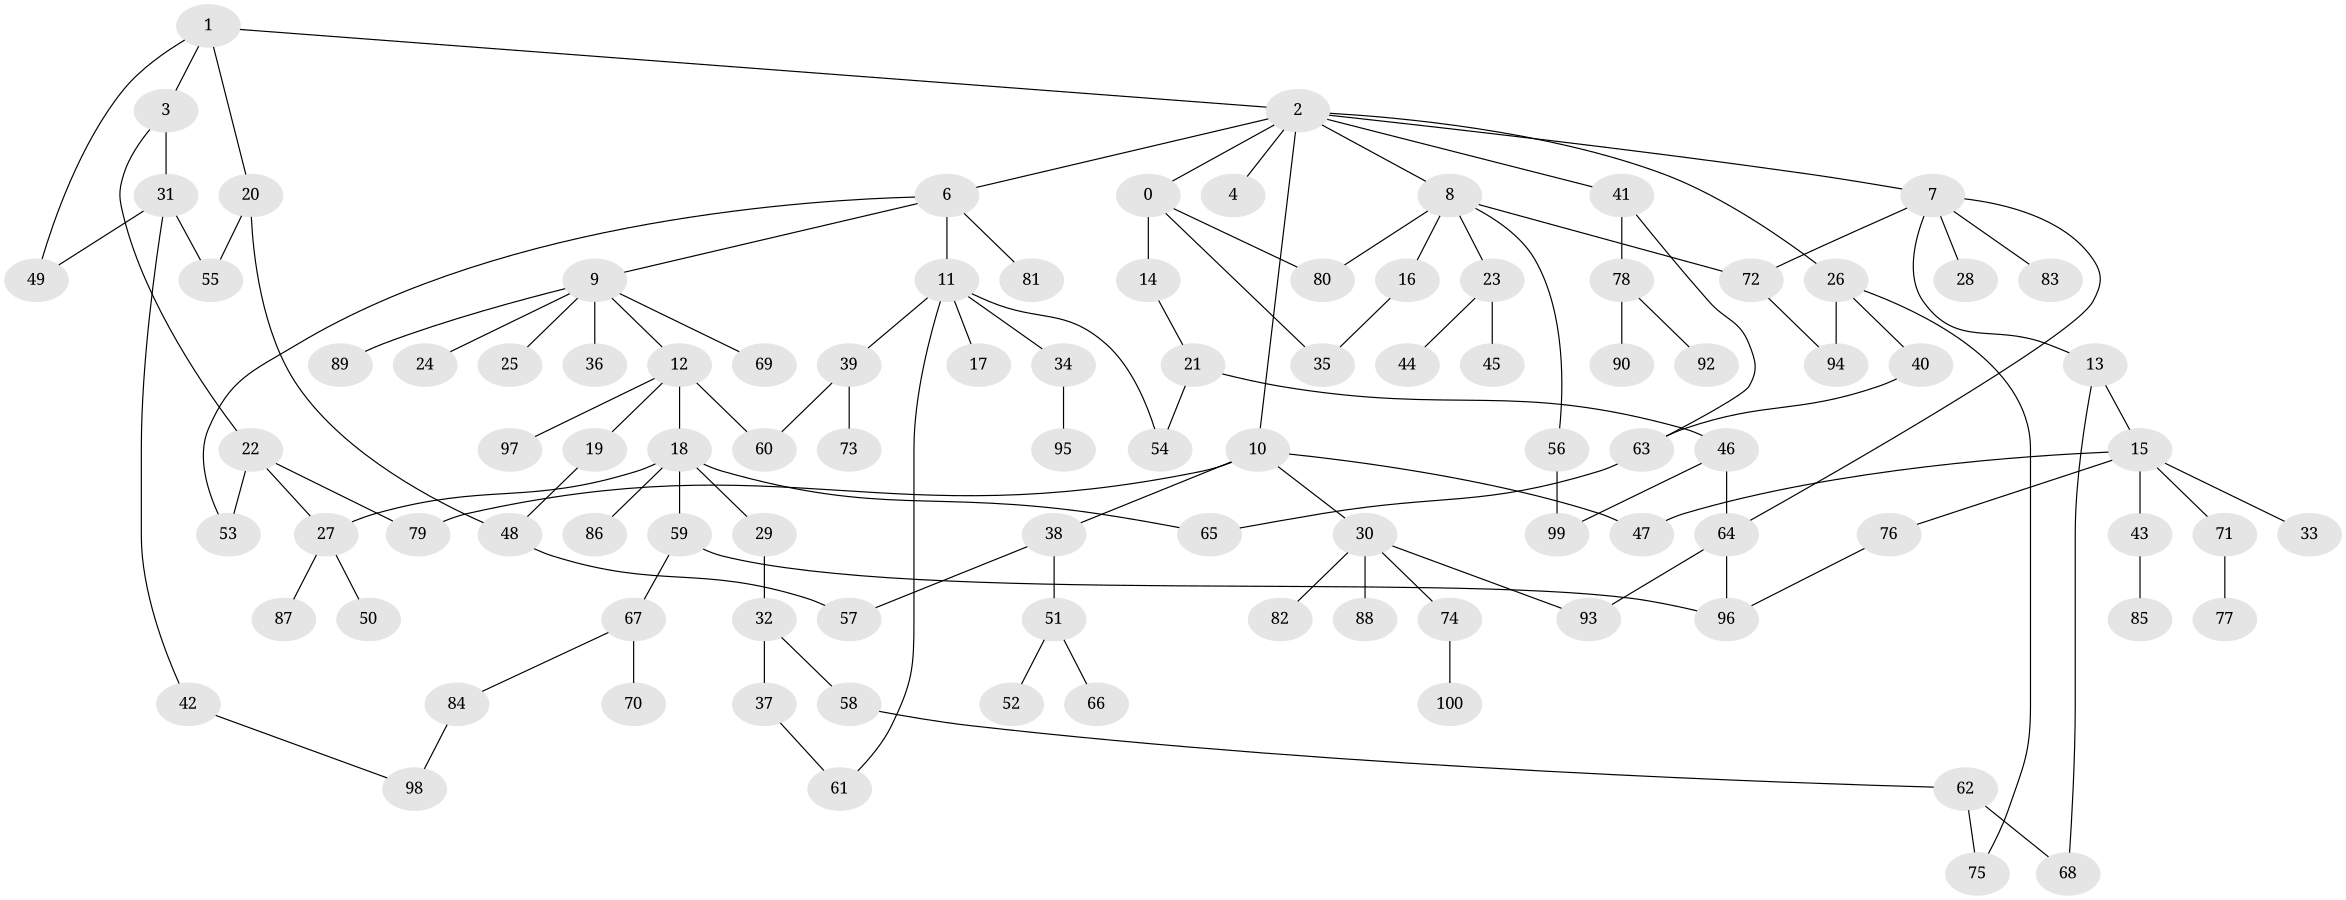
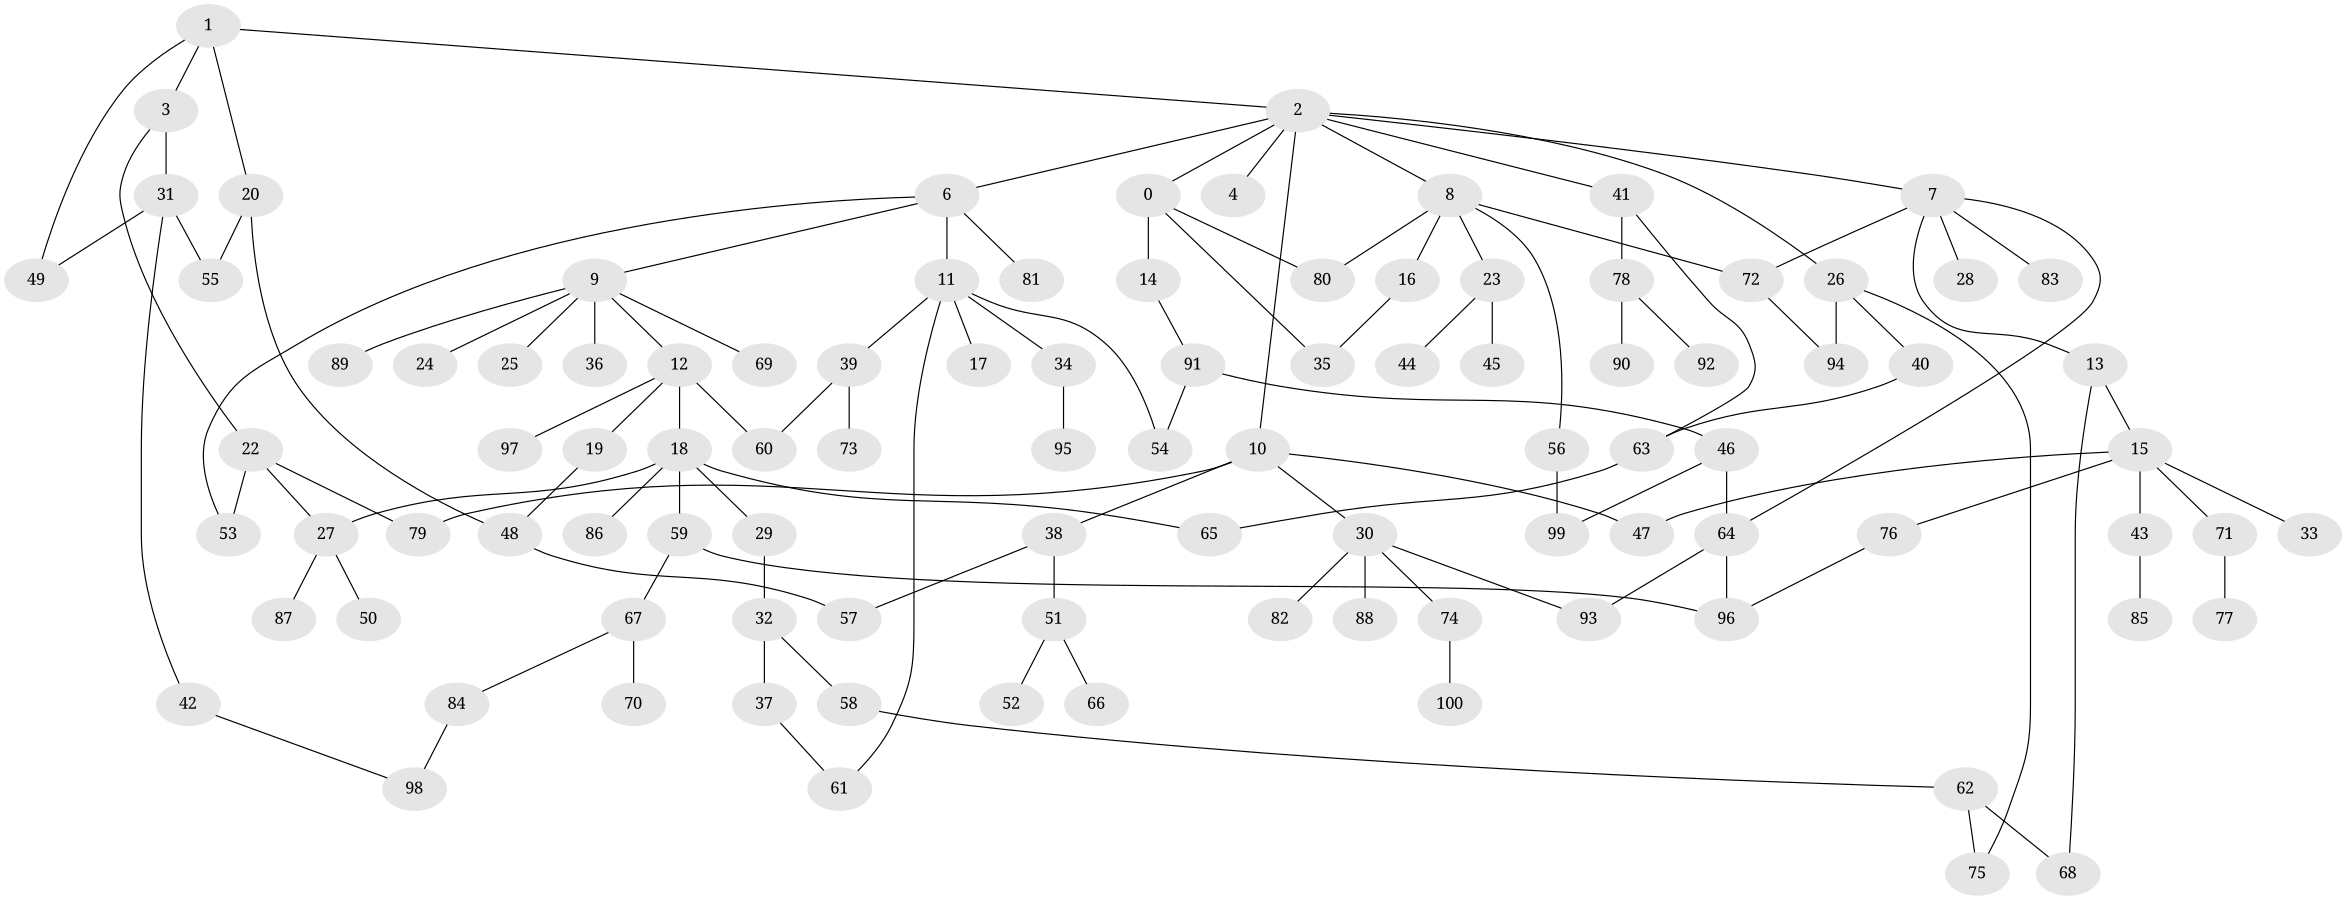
(1193, 365) -> (1193, 365)
